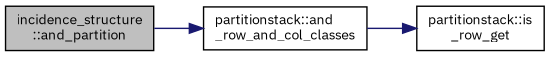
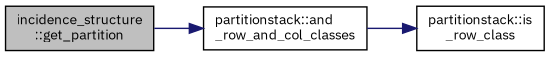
(80, 28) -> (80, 28)
(480, 28) -> (480, 28)
